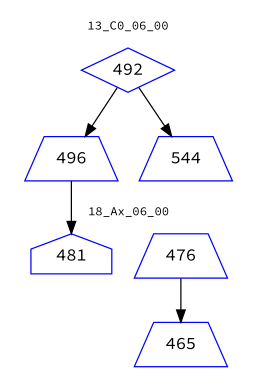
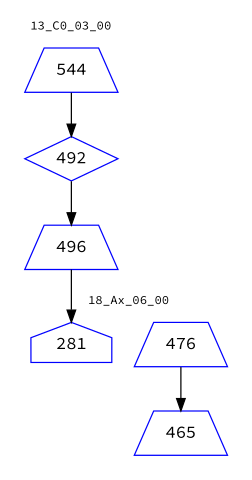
(129, 26) -> (71, 26)
(152, 107) -> (71, 108)
(71, 256) -> (71, 345)
